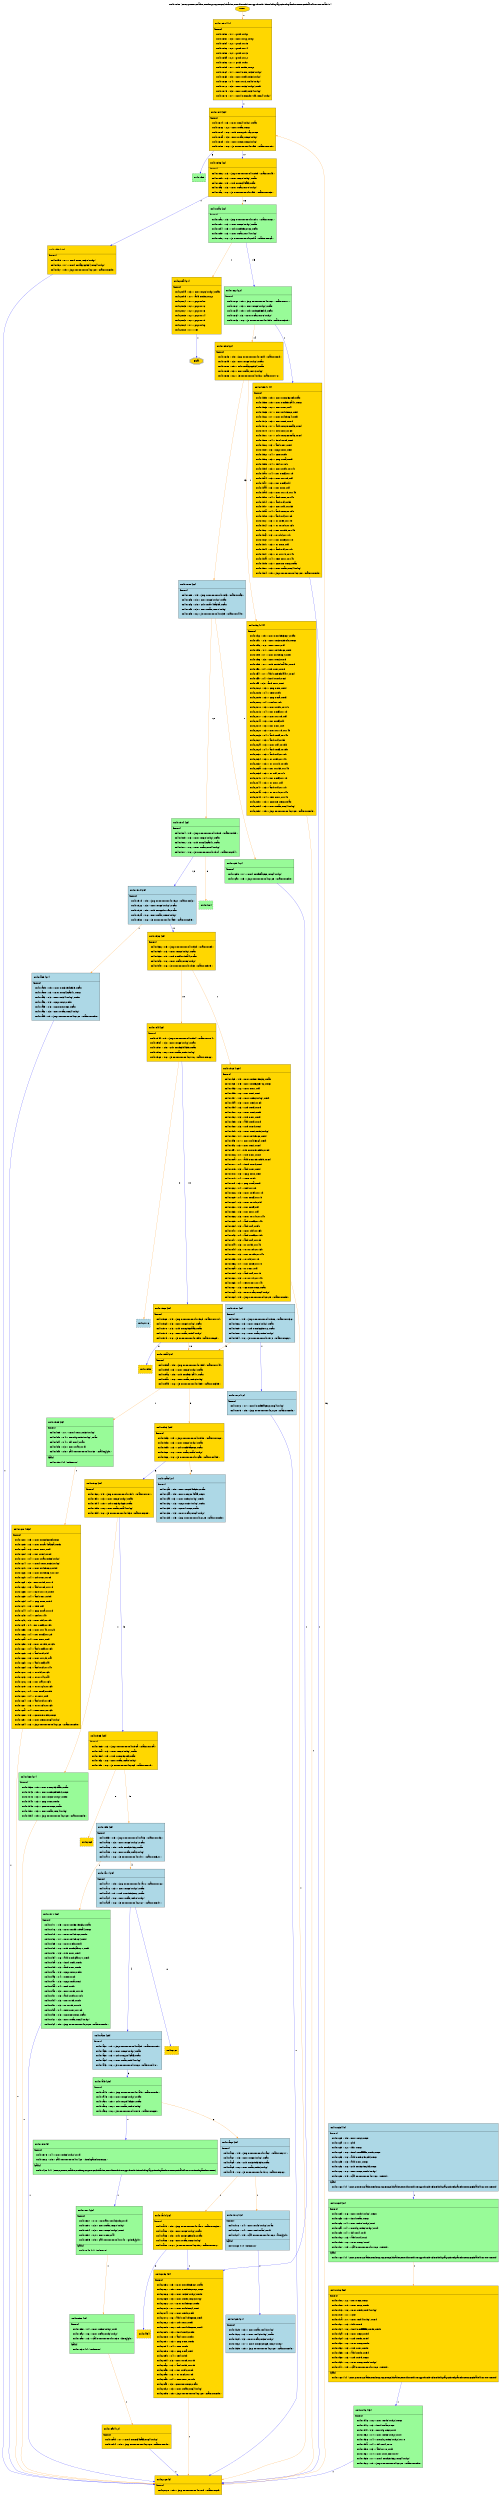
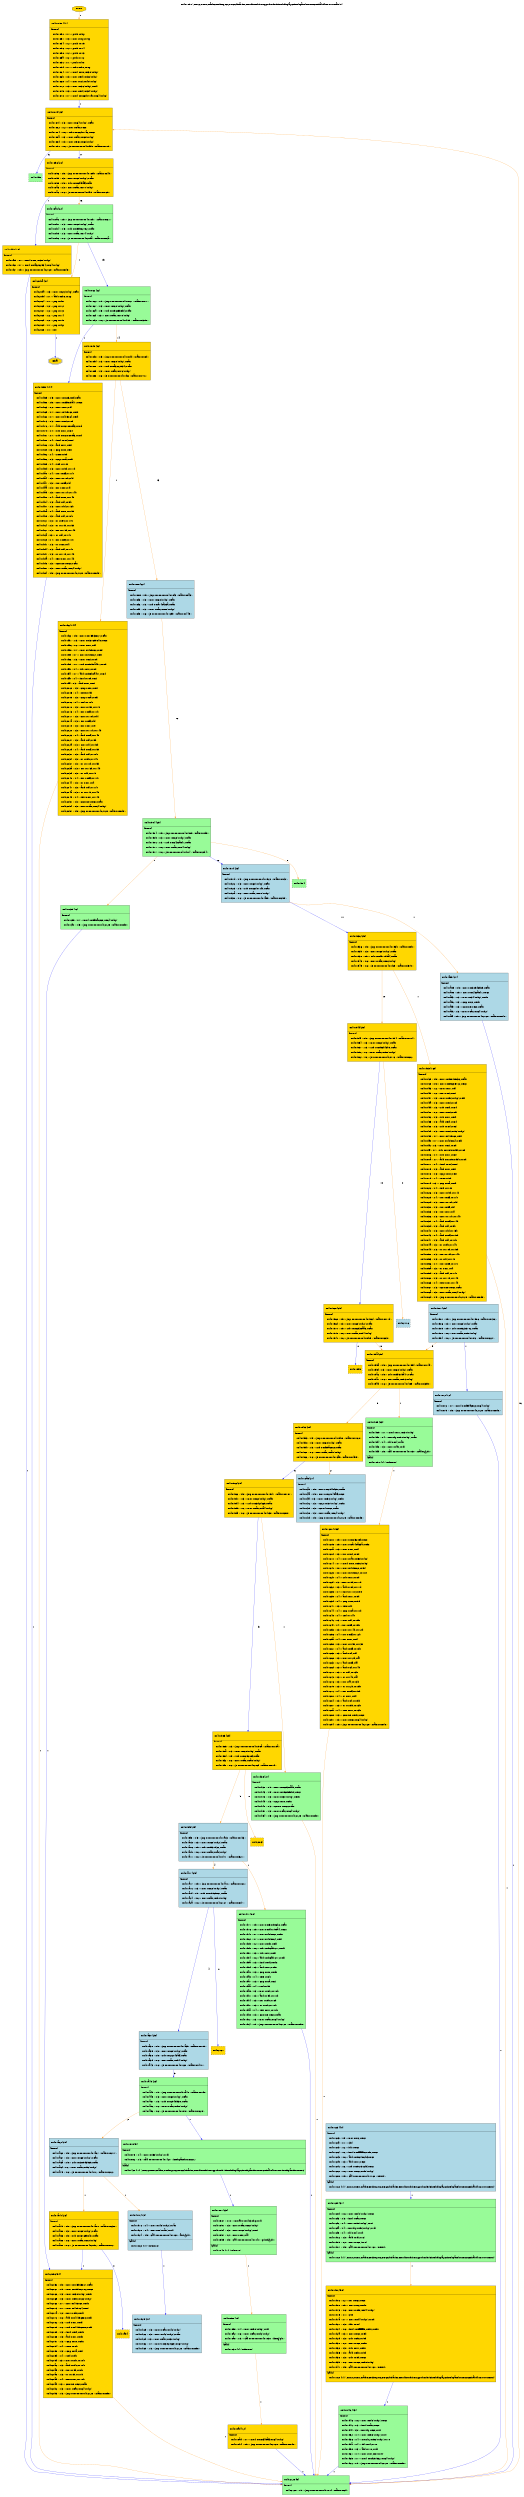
(230, 739) -> (133, 880)
(188, 2485) -> (316, 2485)
